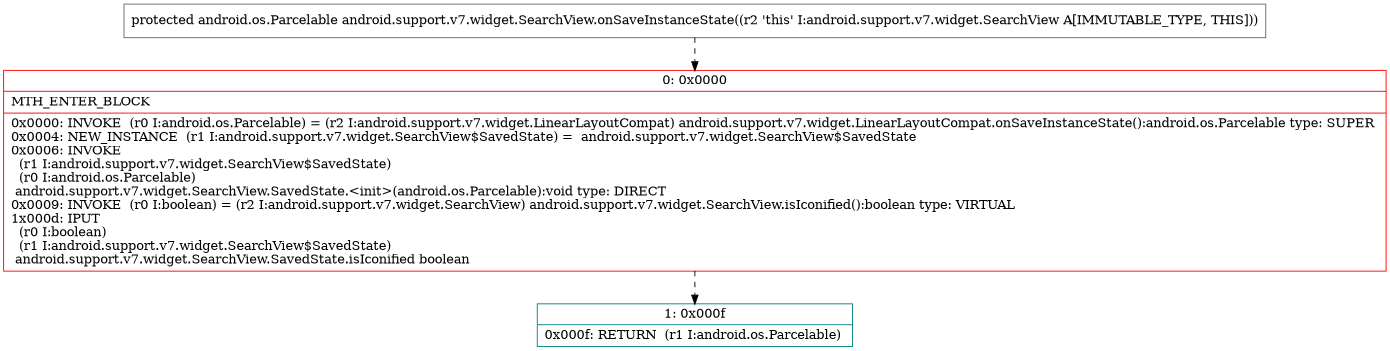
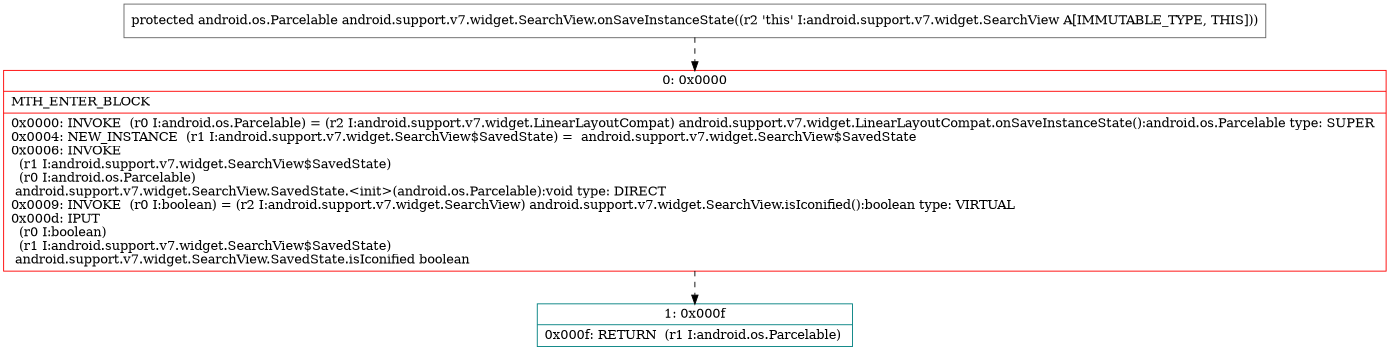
(59, 219) -> (59, 219)
